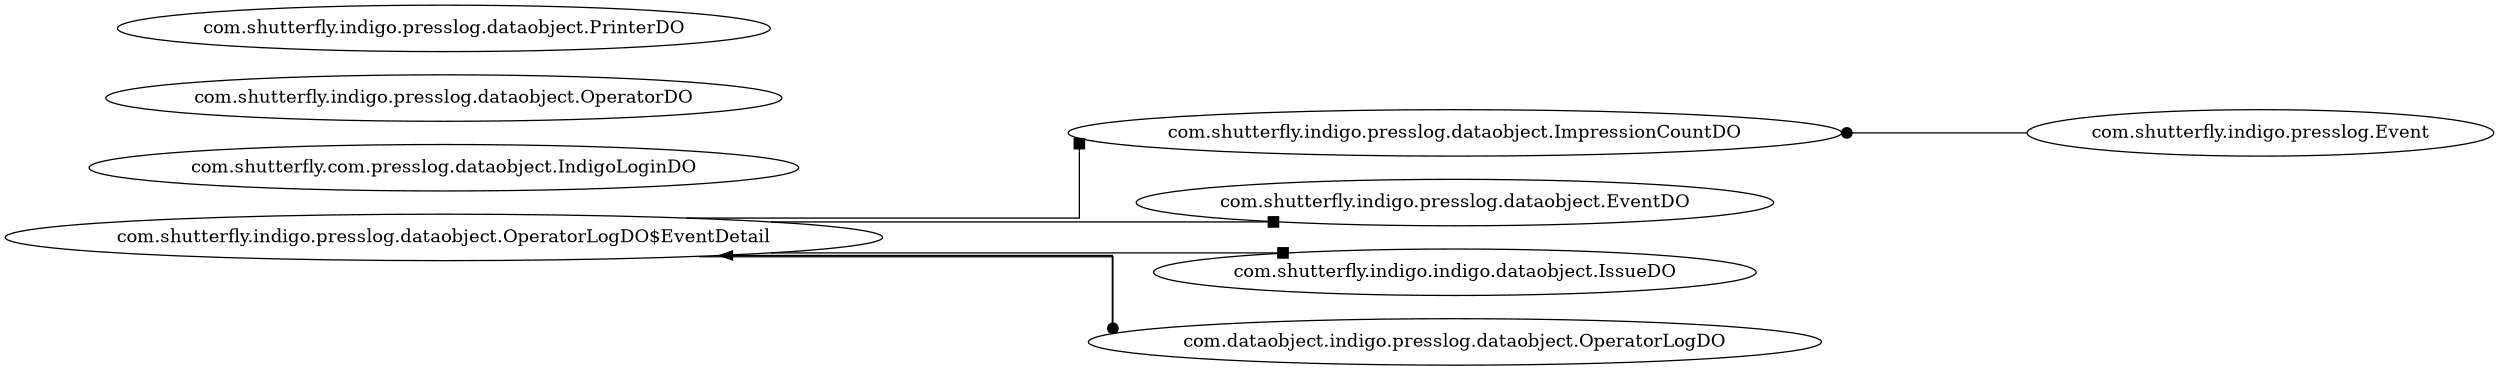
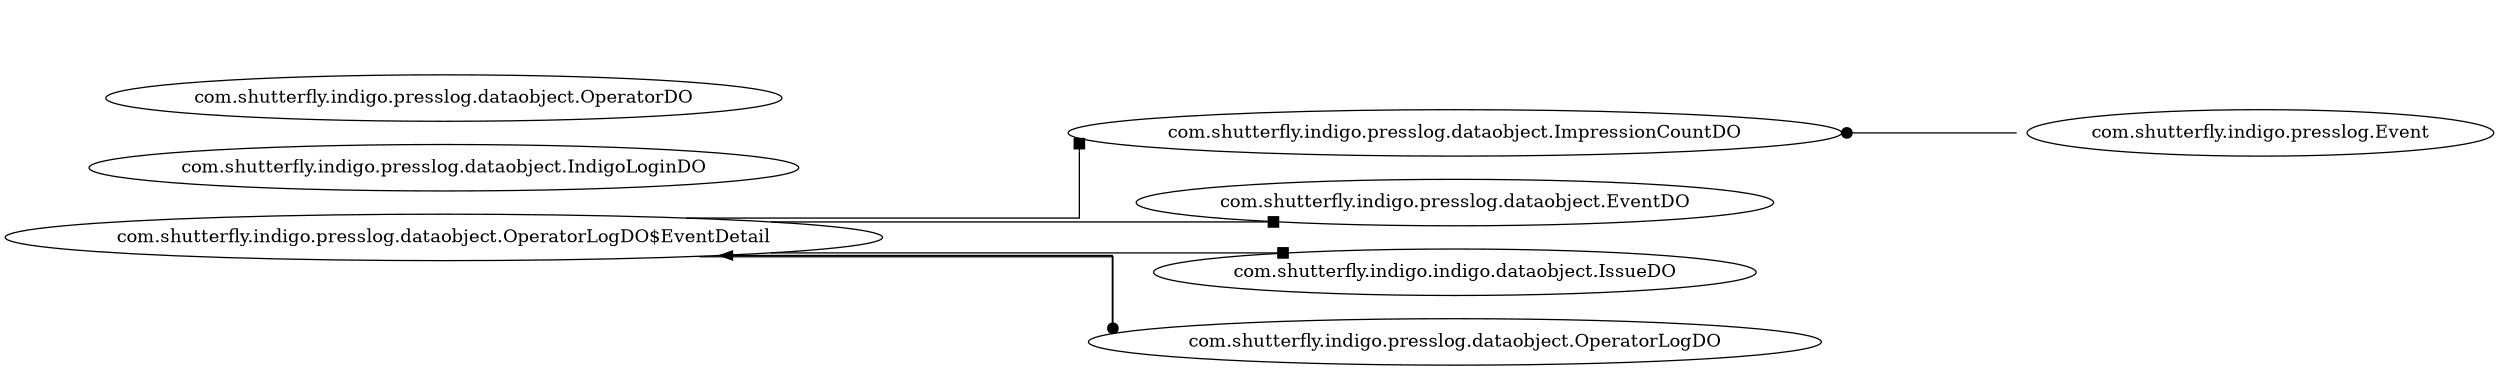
(444, 28) -> none
(1939, 133) -> (1934, 133)
(444, 168) -> (444, 168)
(1455, 342) -> (1455, 342)
